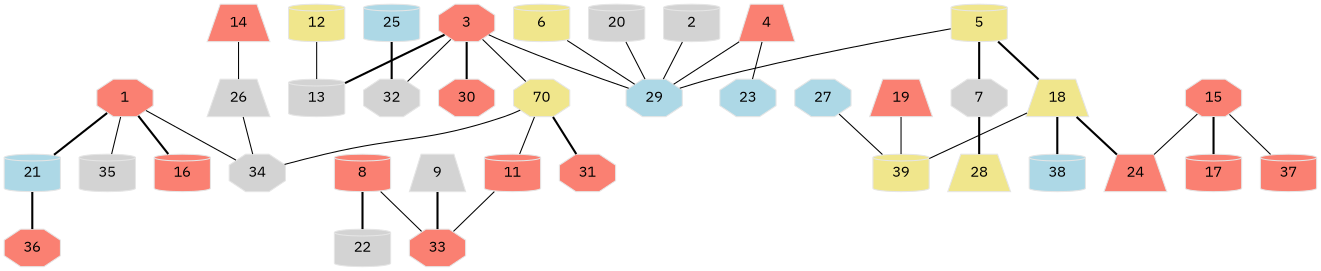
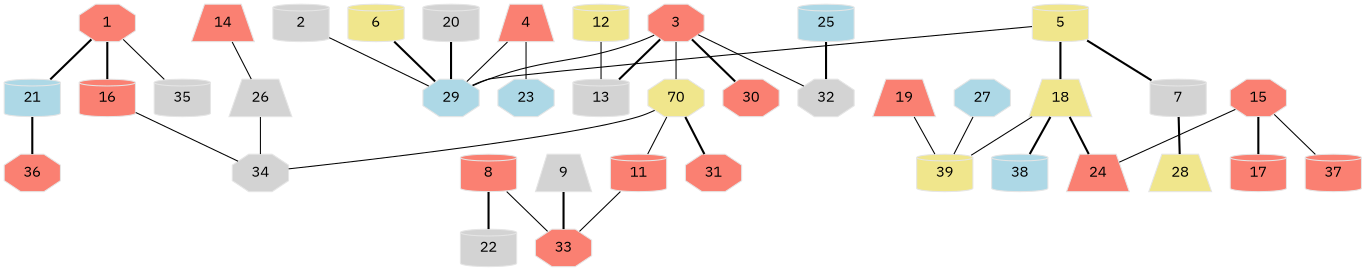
(635, 61) -> (451, 61)
(601, 62) -> (415, 61)
(979, 98) -> (1178, 98)
(191, 135) -> (187, 137)
